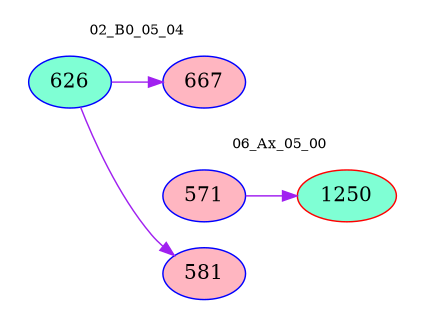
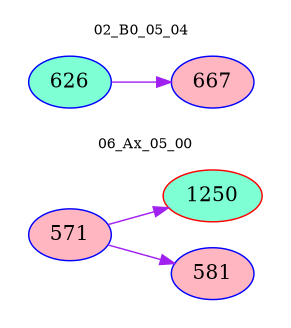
(115, 181) -> (134, 252)
